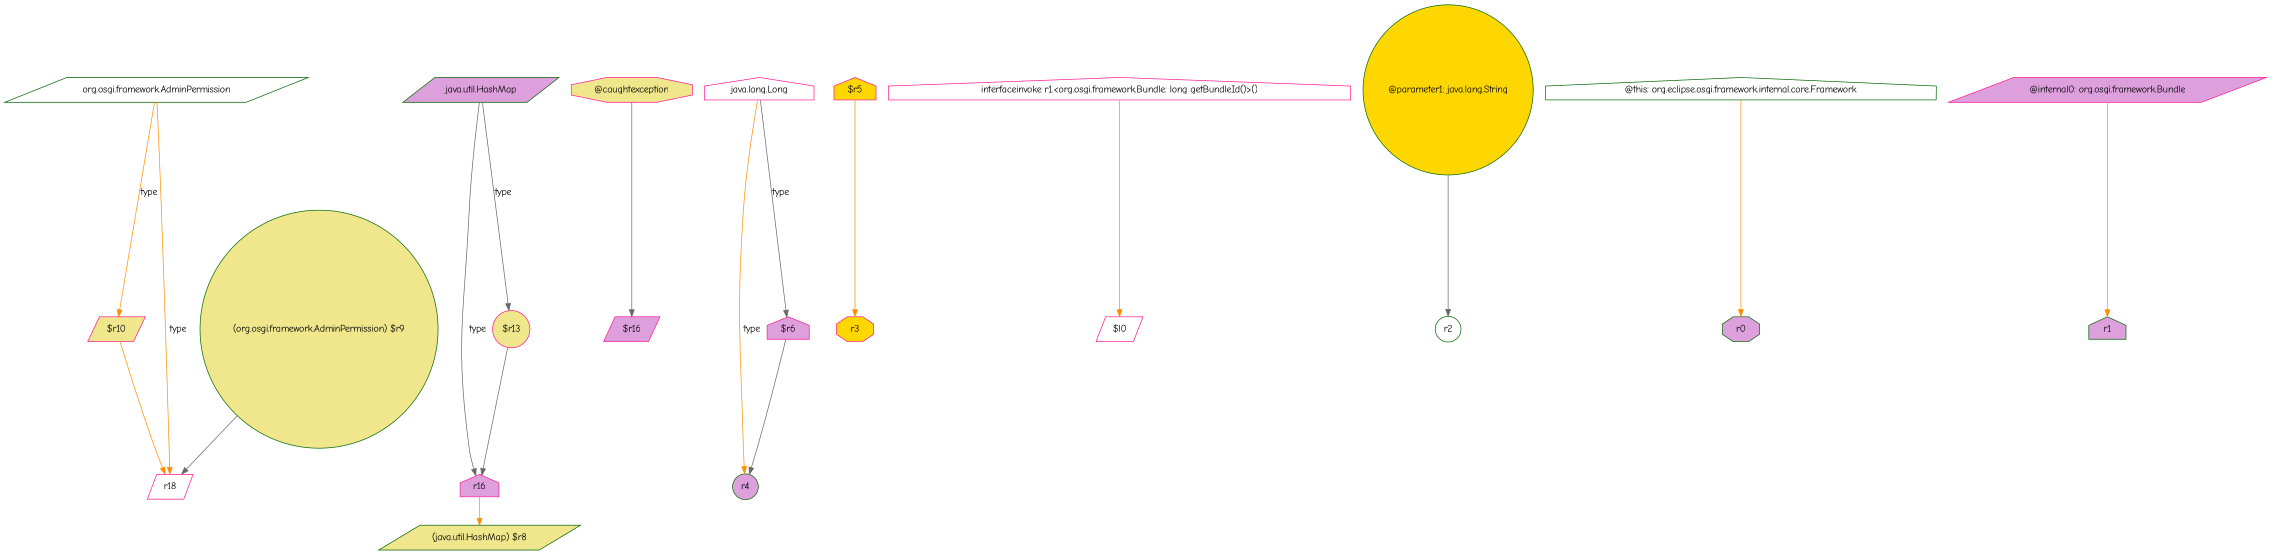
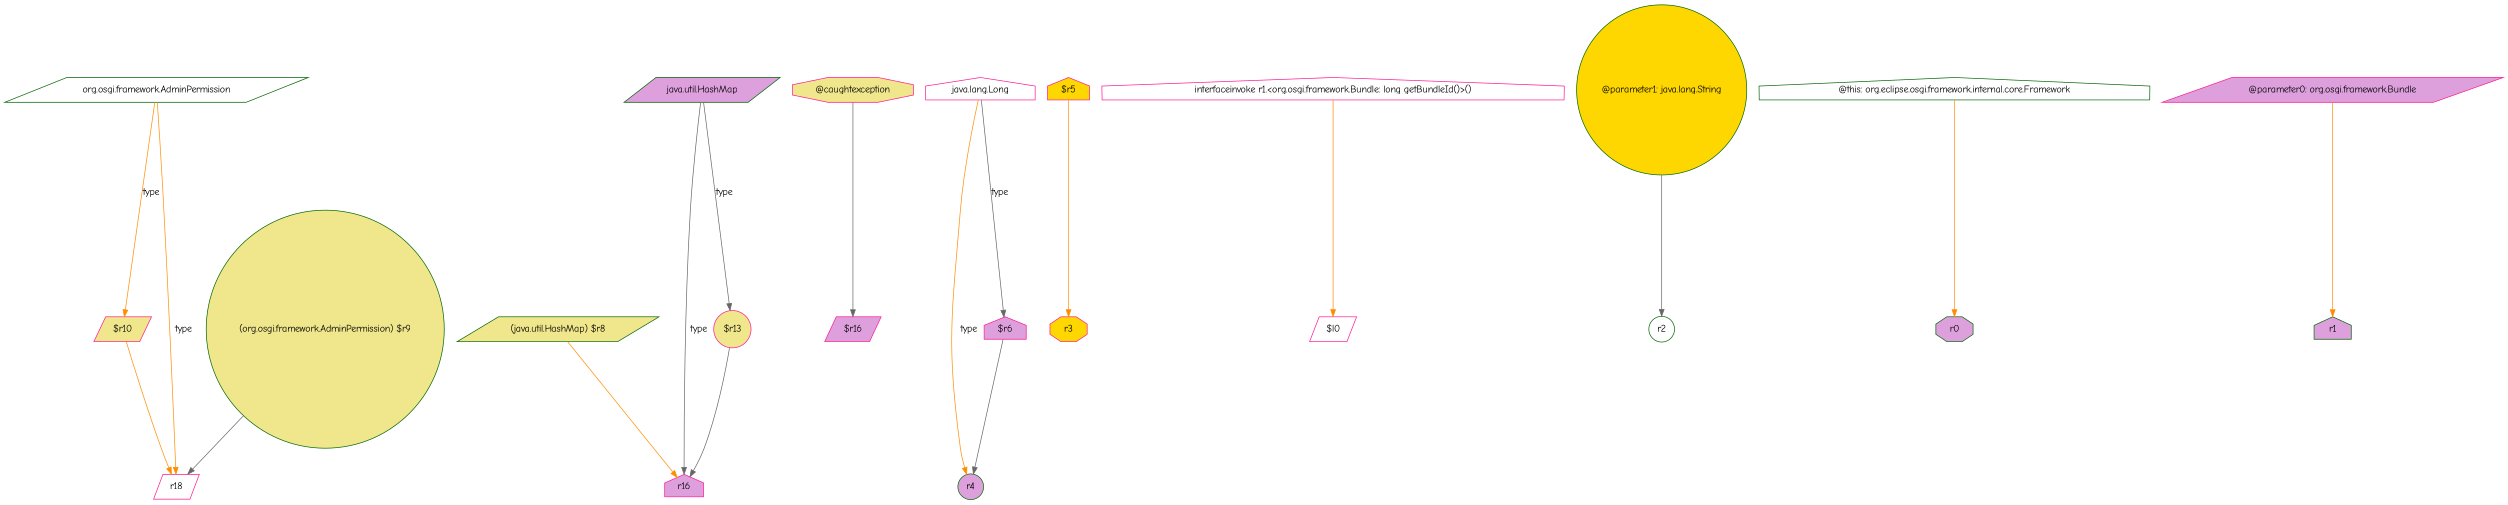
(2107, 90) -> (2333, 90)
(480, 508) -> (620, 407)
